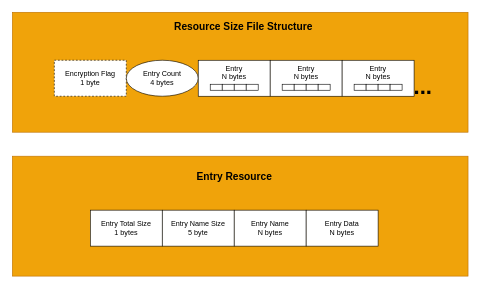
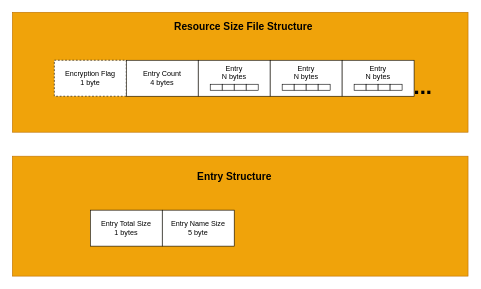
(162, 78) -> (162, 78)
(235, 177) -> (235, 177)
(270, 228) -> none
(342, 228) -> none
